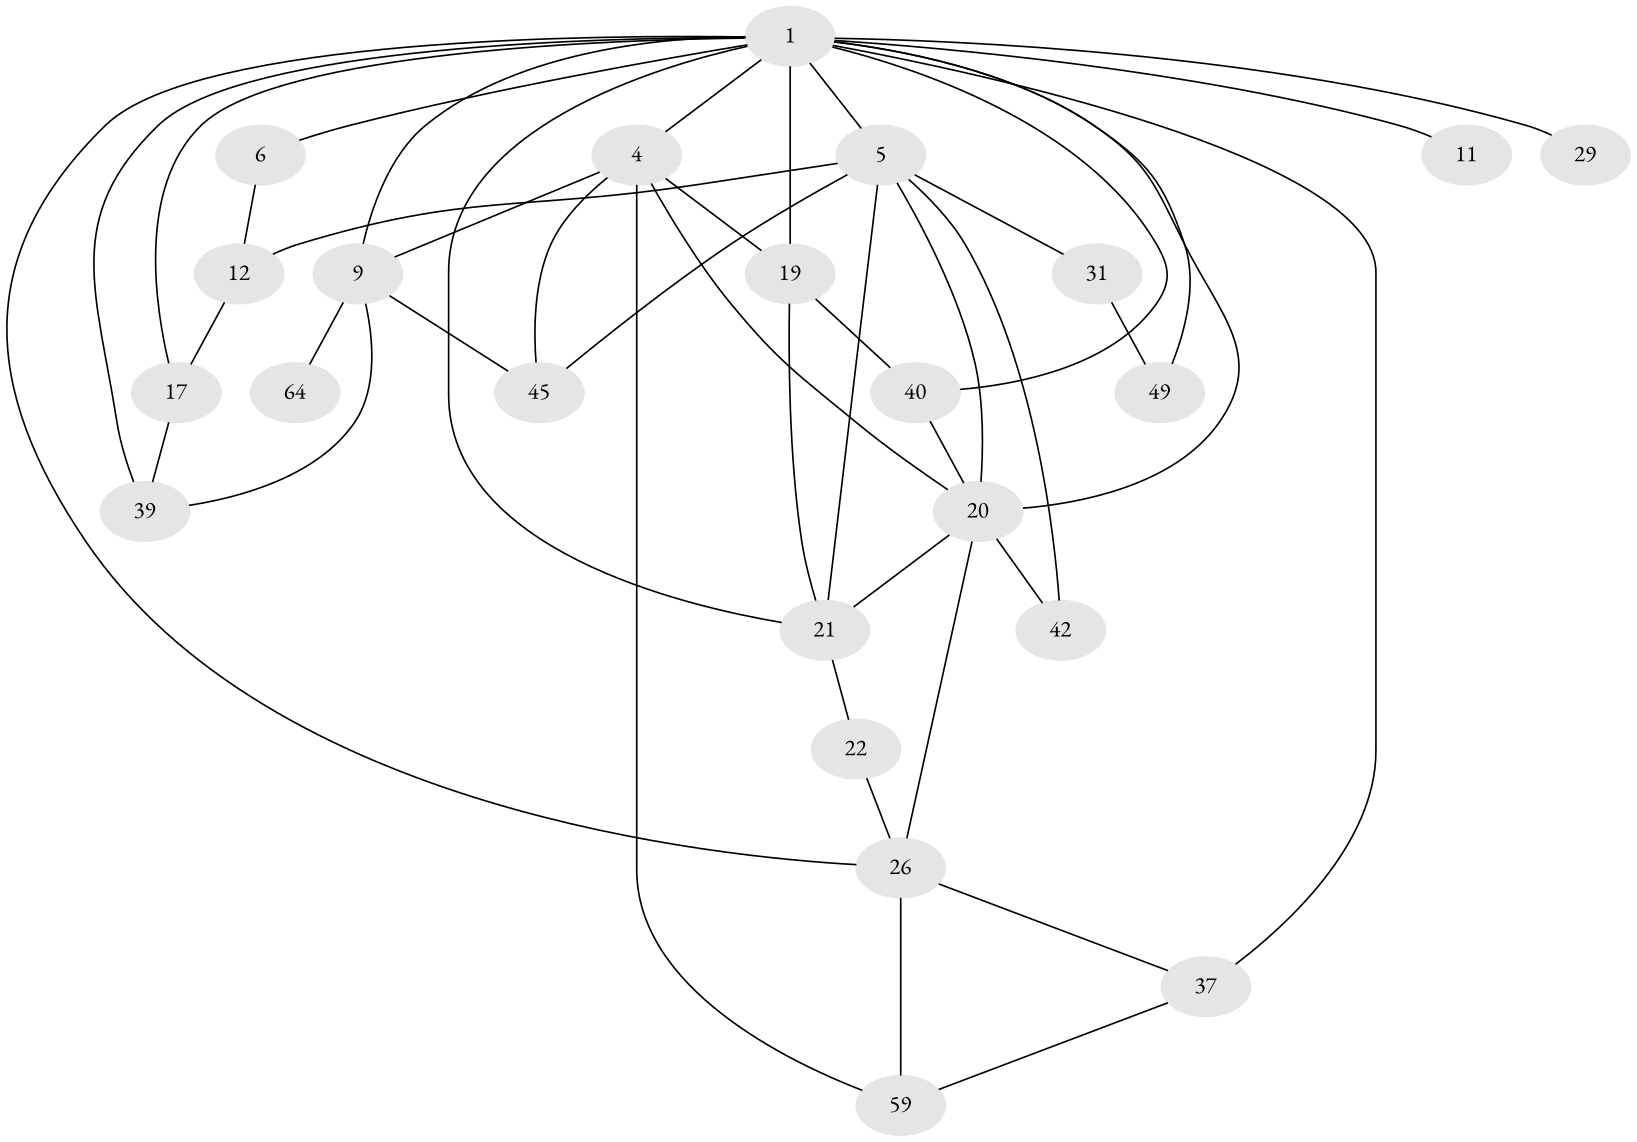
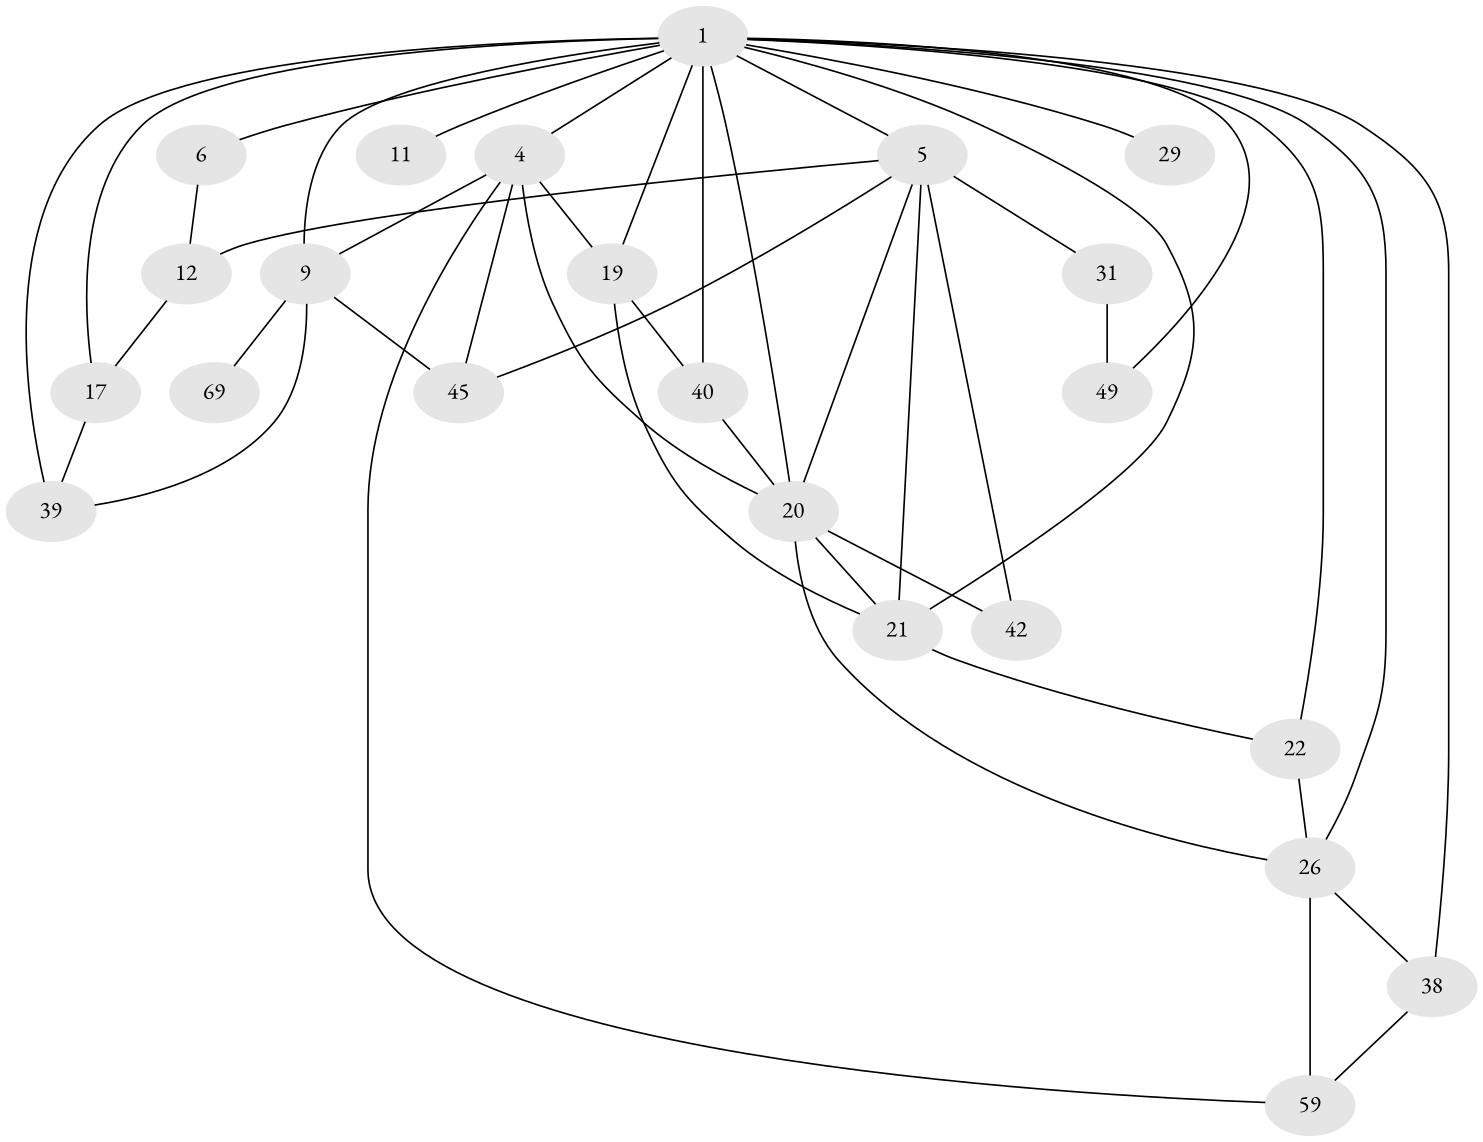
none -> (1295, 156)
(295, 393) -> (214, 393)
(1206, 987) -> (1432, 987)
